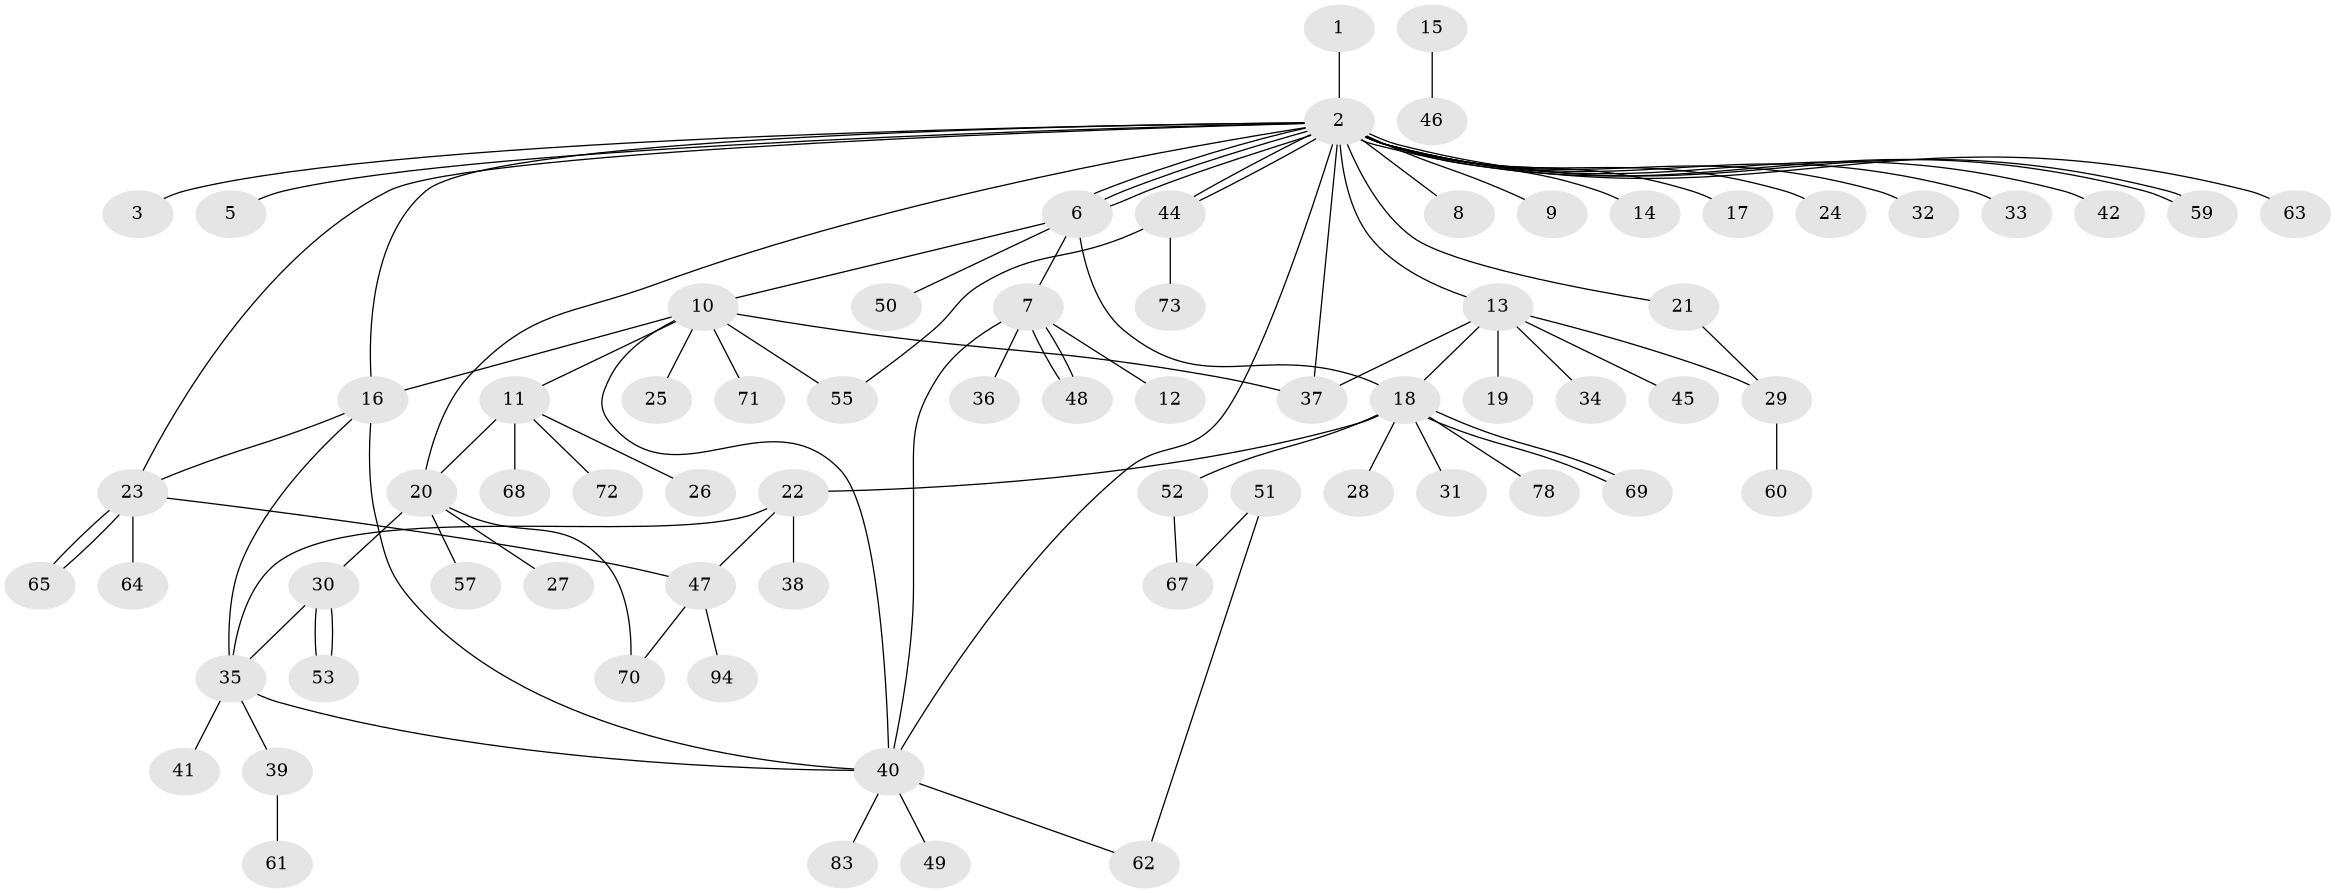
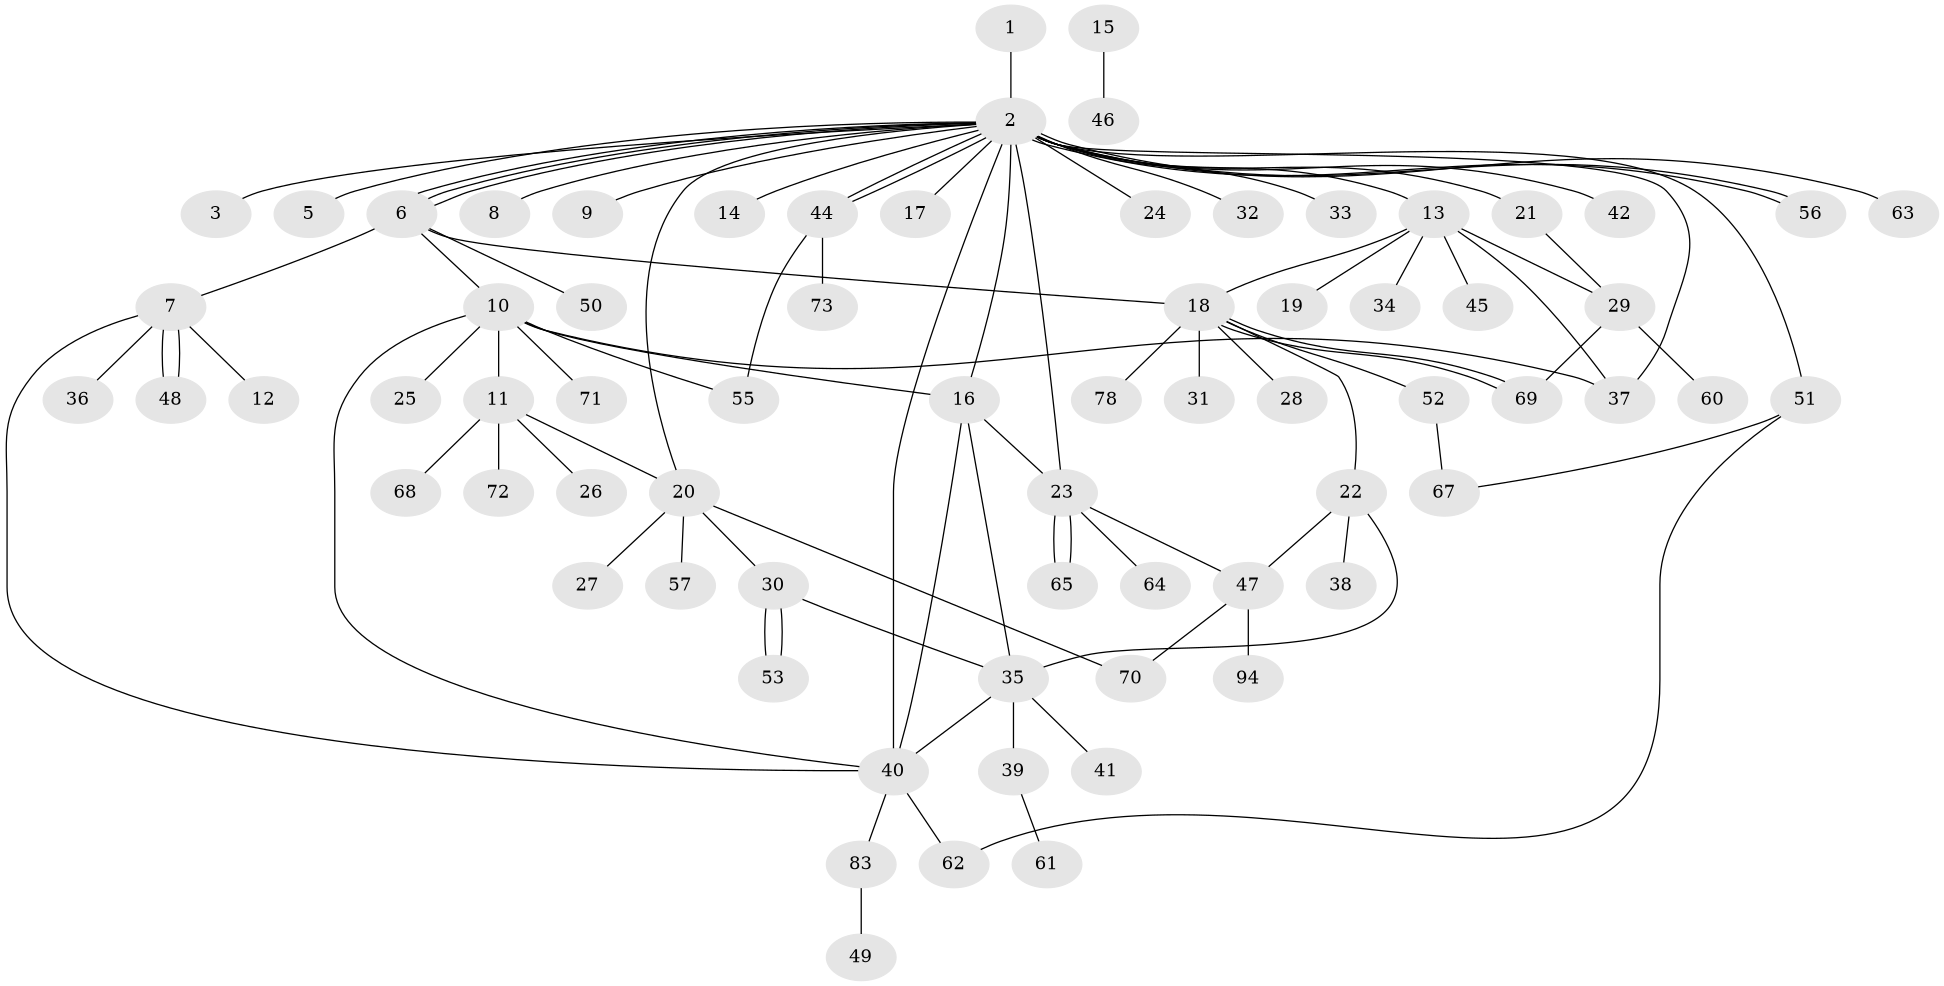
none -> (1499, 153)
(2203, 214) -> (1811, 214)
none -> (1574, 353)
(912, 818) -> (861, 911)
